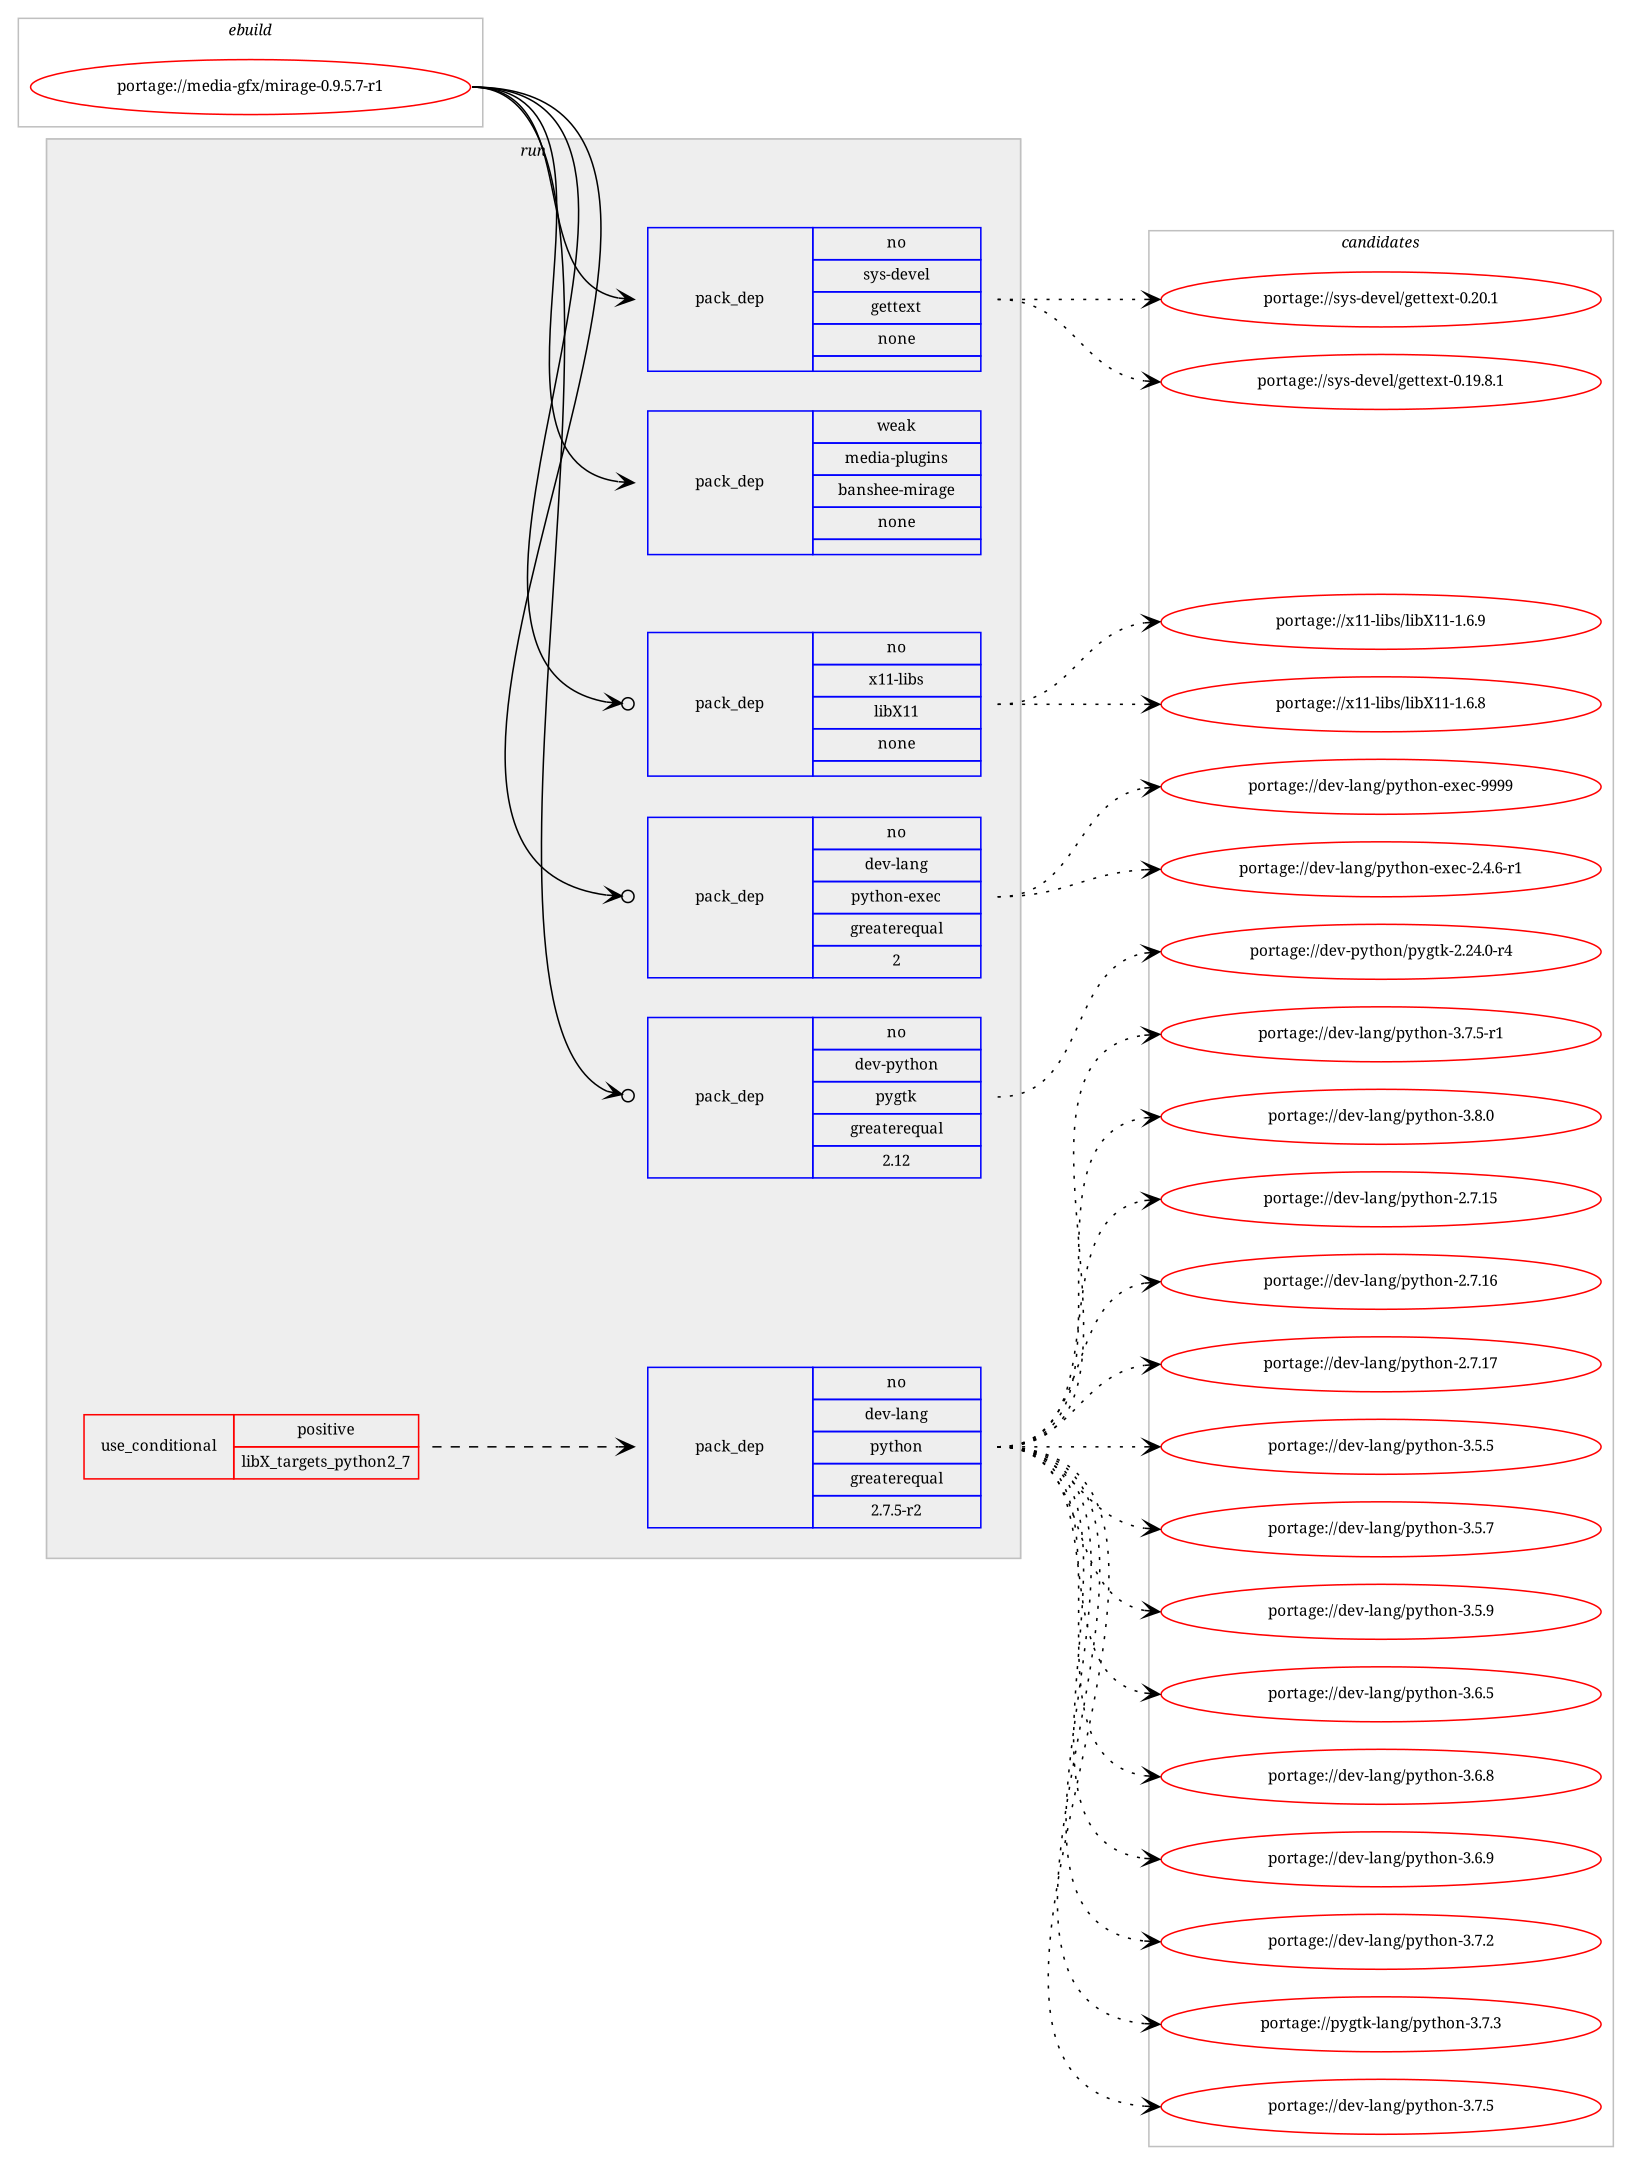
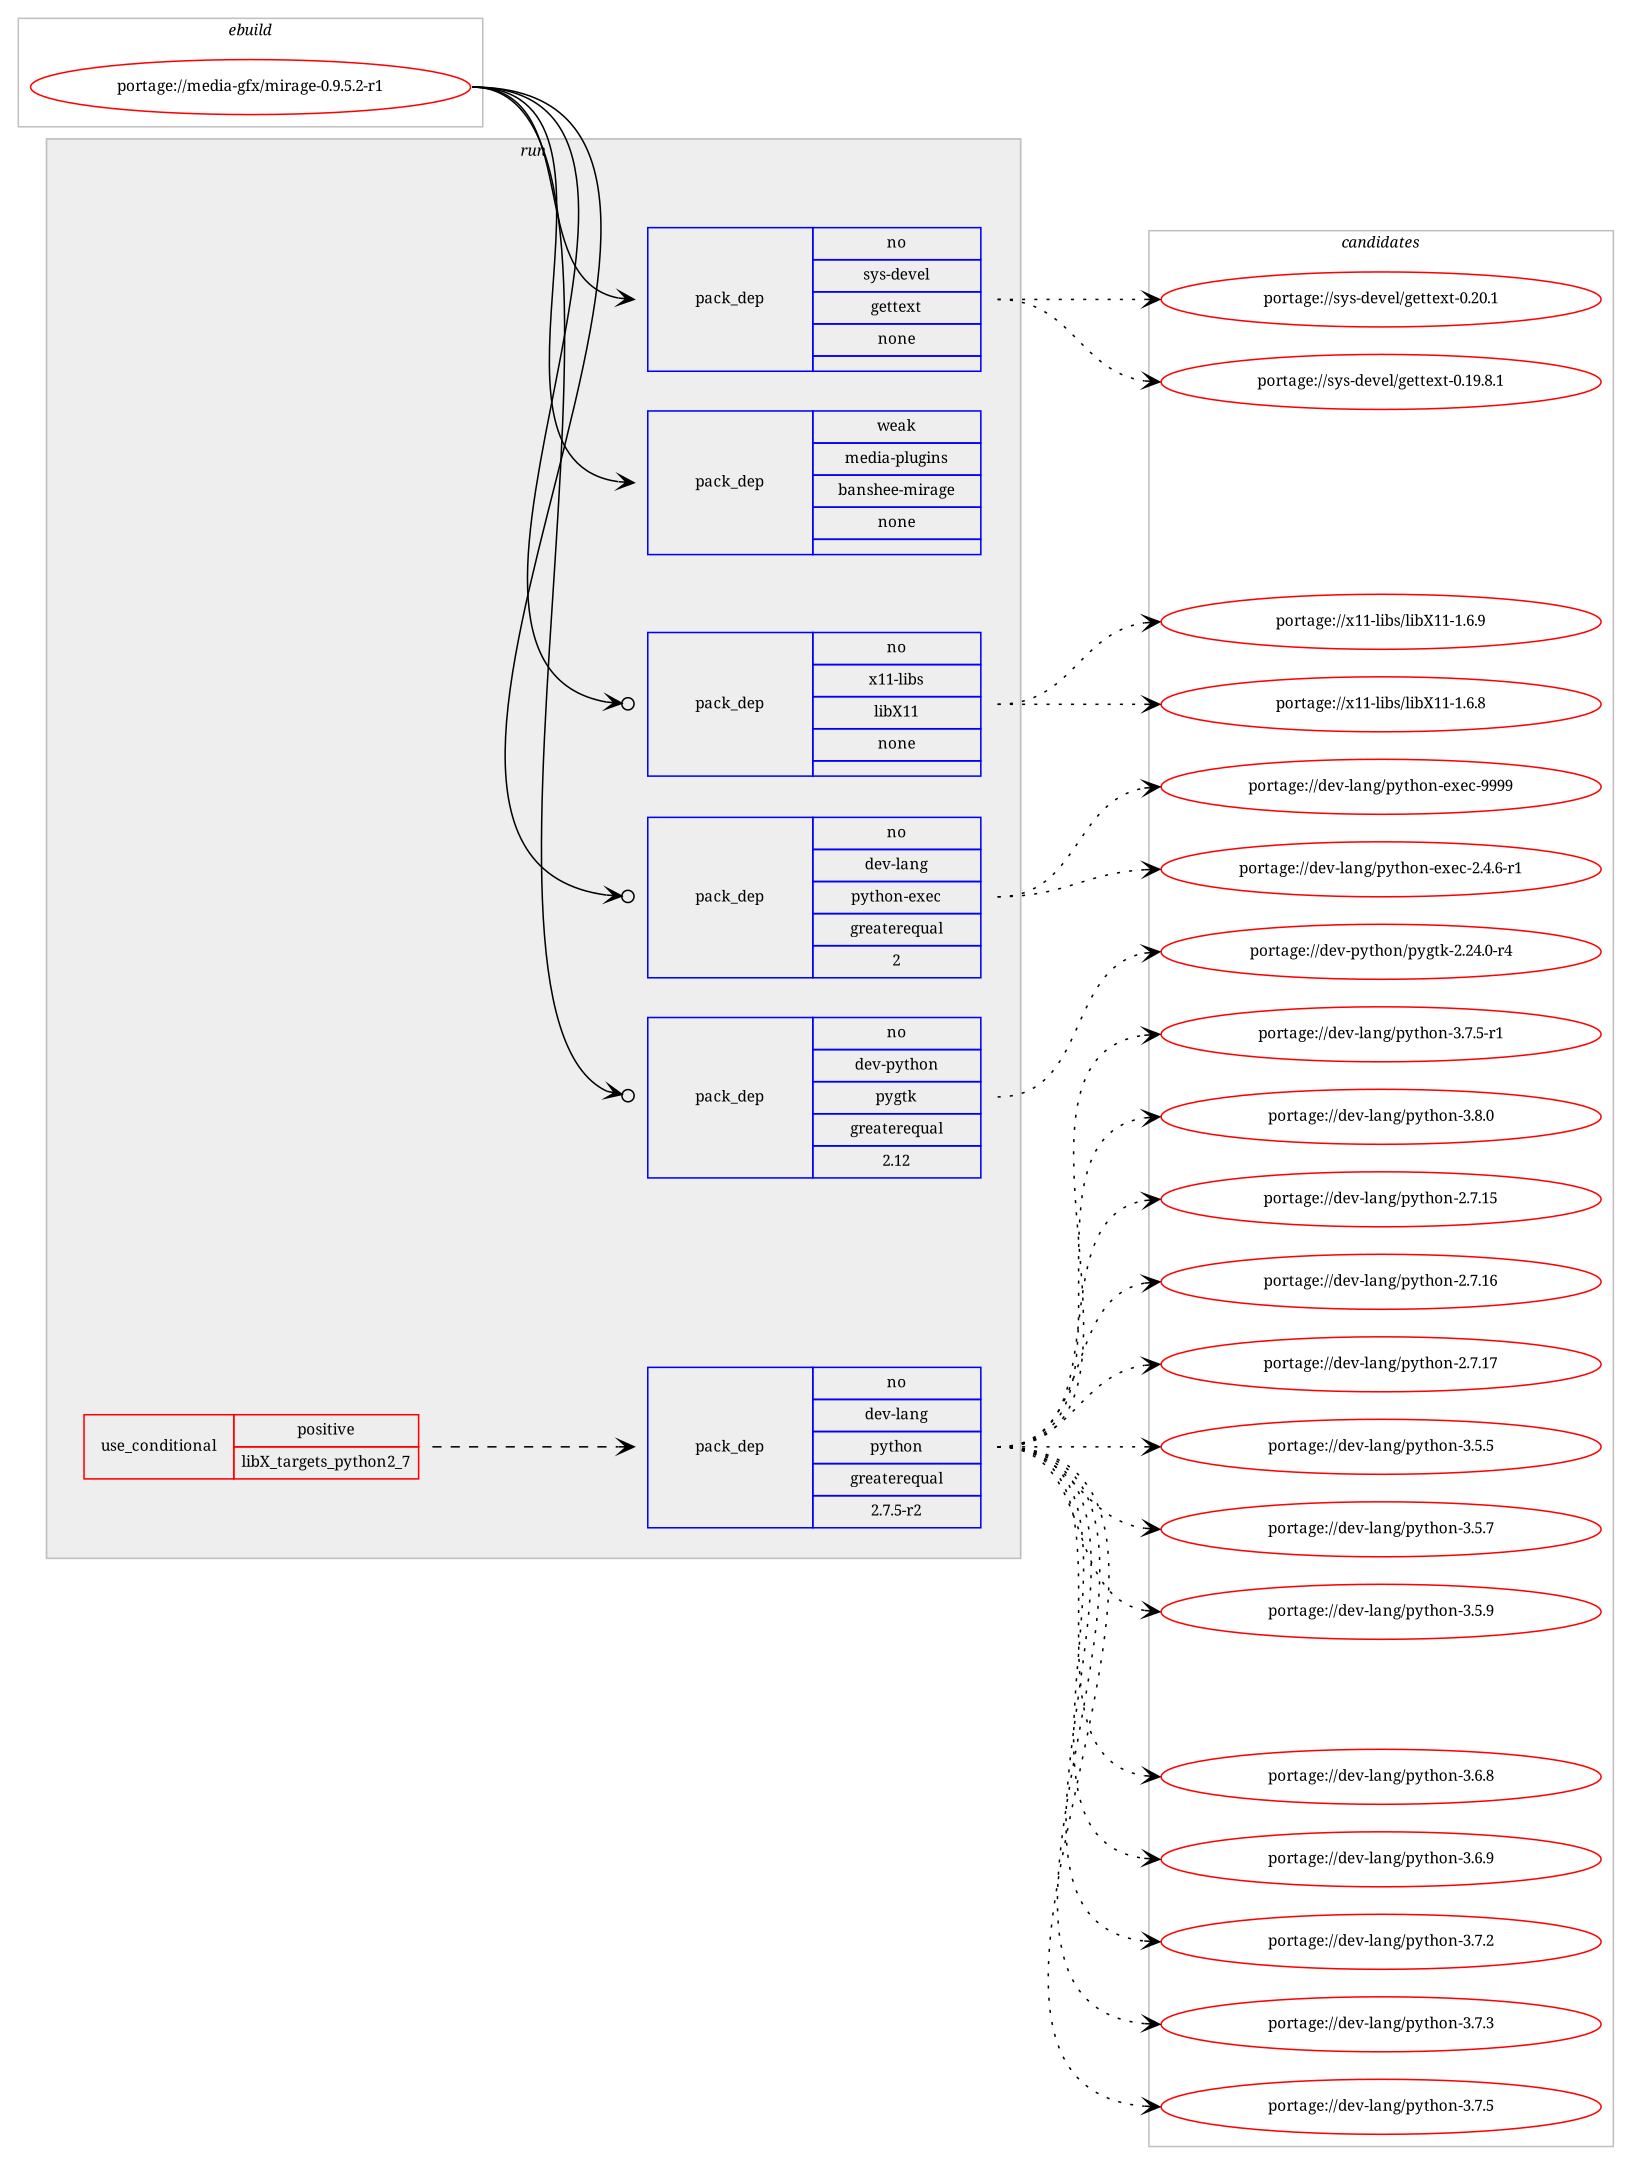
(251, 87) -> (251, 87)
(1381, 1694) -> none
(1381, 2024) -> (1381, 2024)
